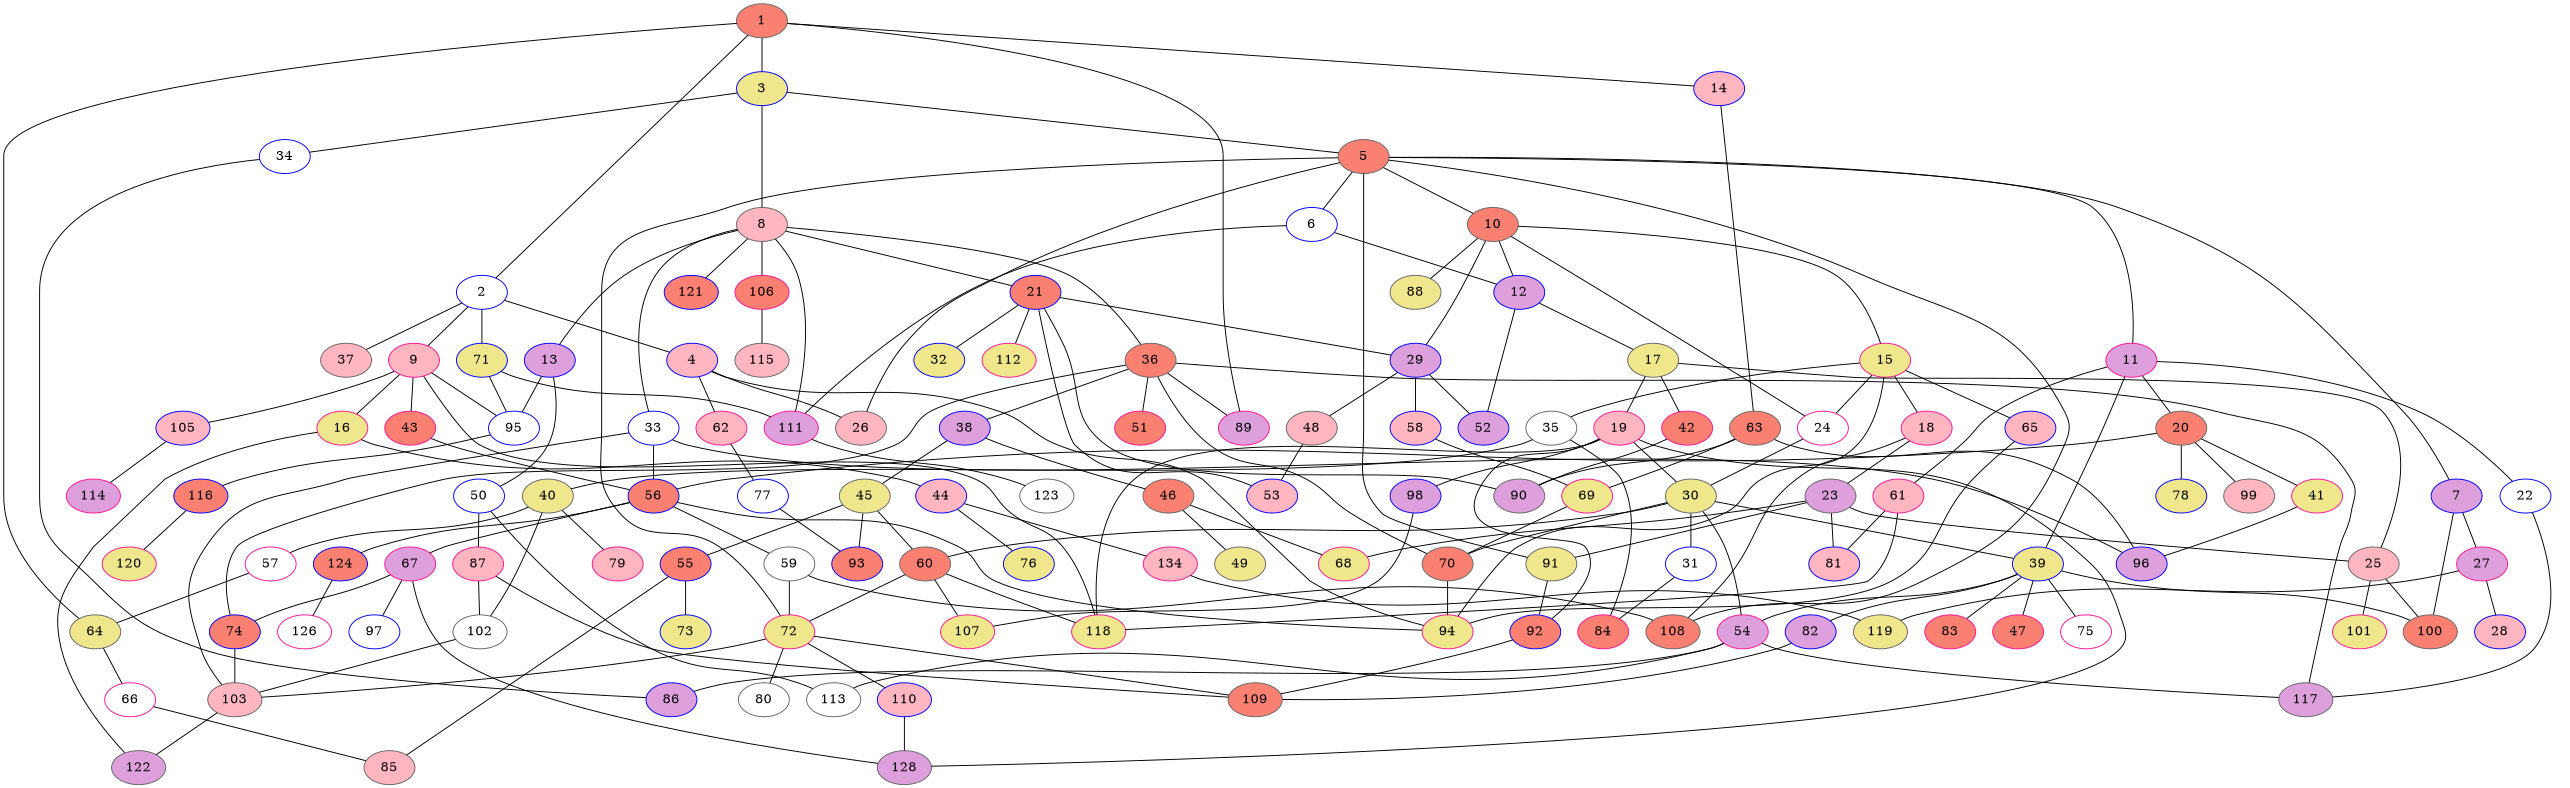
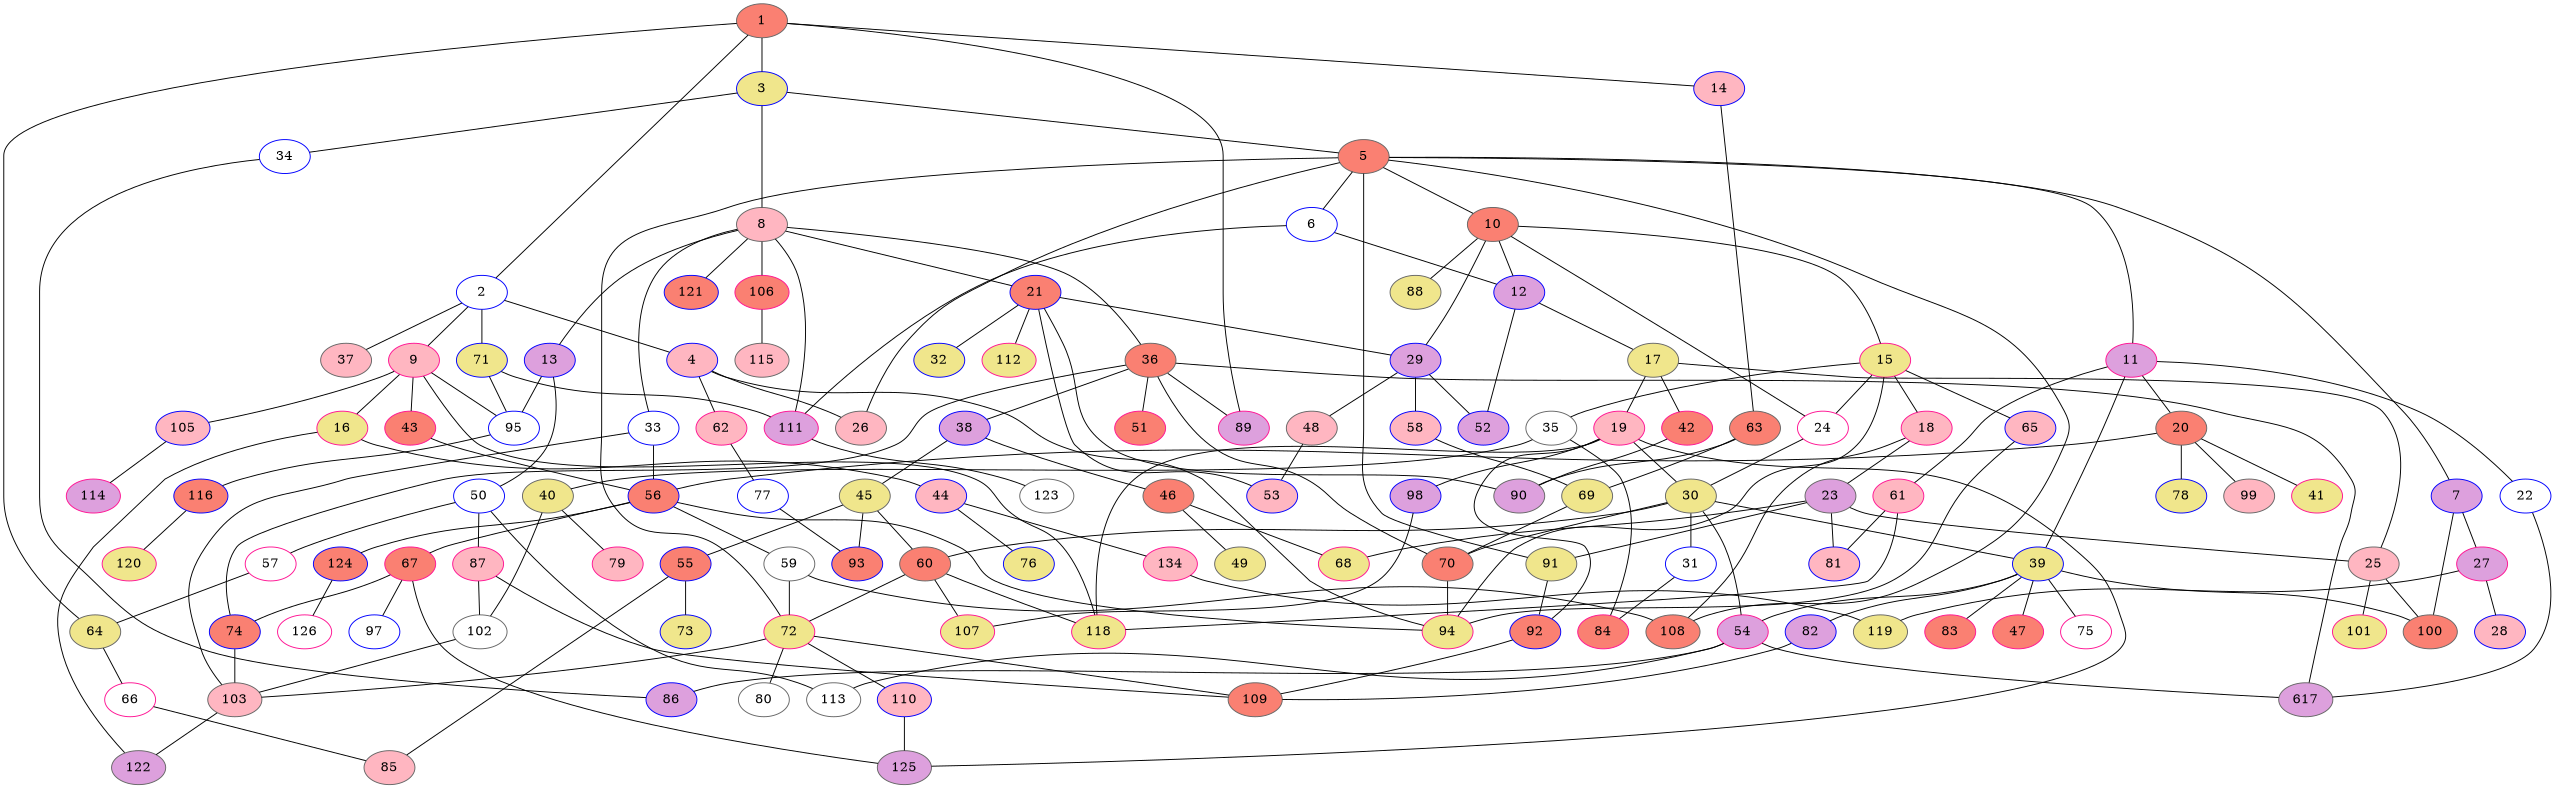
(1587, 496) -> (1587, 496)
(409, 530) -> (372, 525)
(410, 564) -> (410, 564)
(2142, 564) -> none
(2306, 700) -> (2306, 700)
(904, 768) -> (904, 768)
